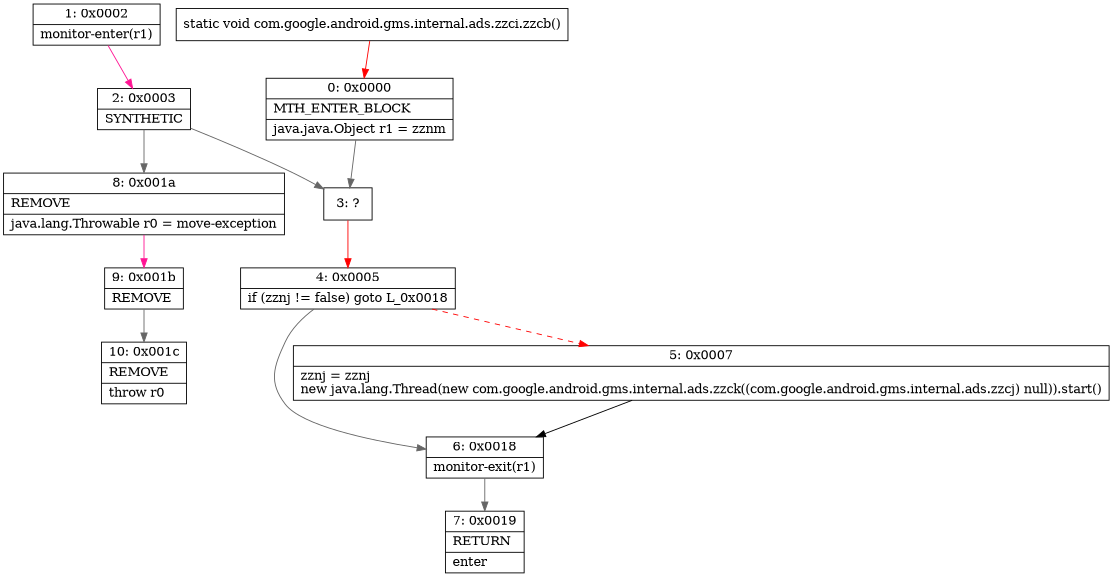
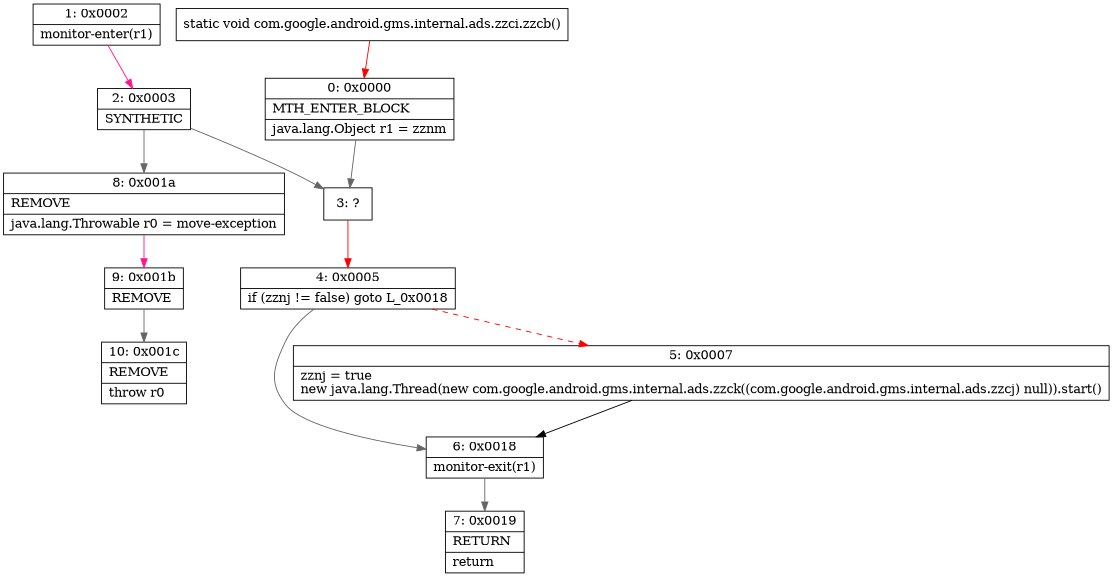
(360, 129) -> (360, 129)
(336, 376) -> (336, 376)
(470, 562) -> (473, 562)
